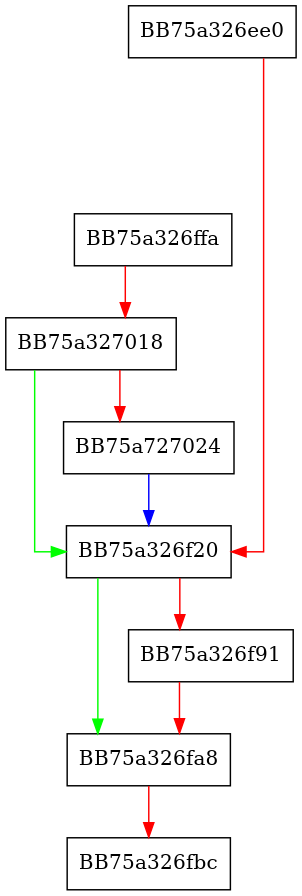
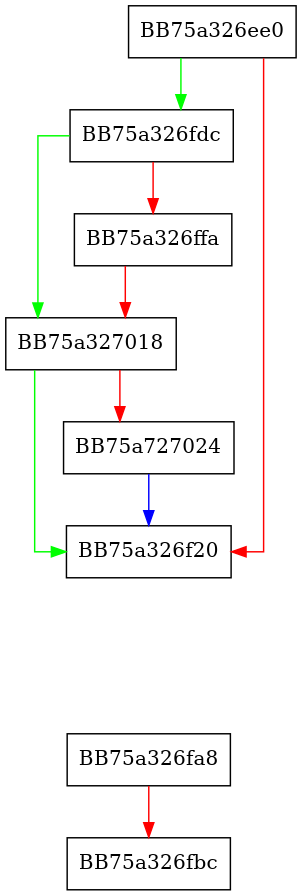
none -> (152, 136)
(98, 649) -> none
(211, 656) -> none
